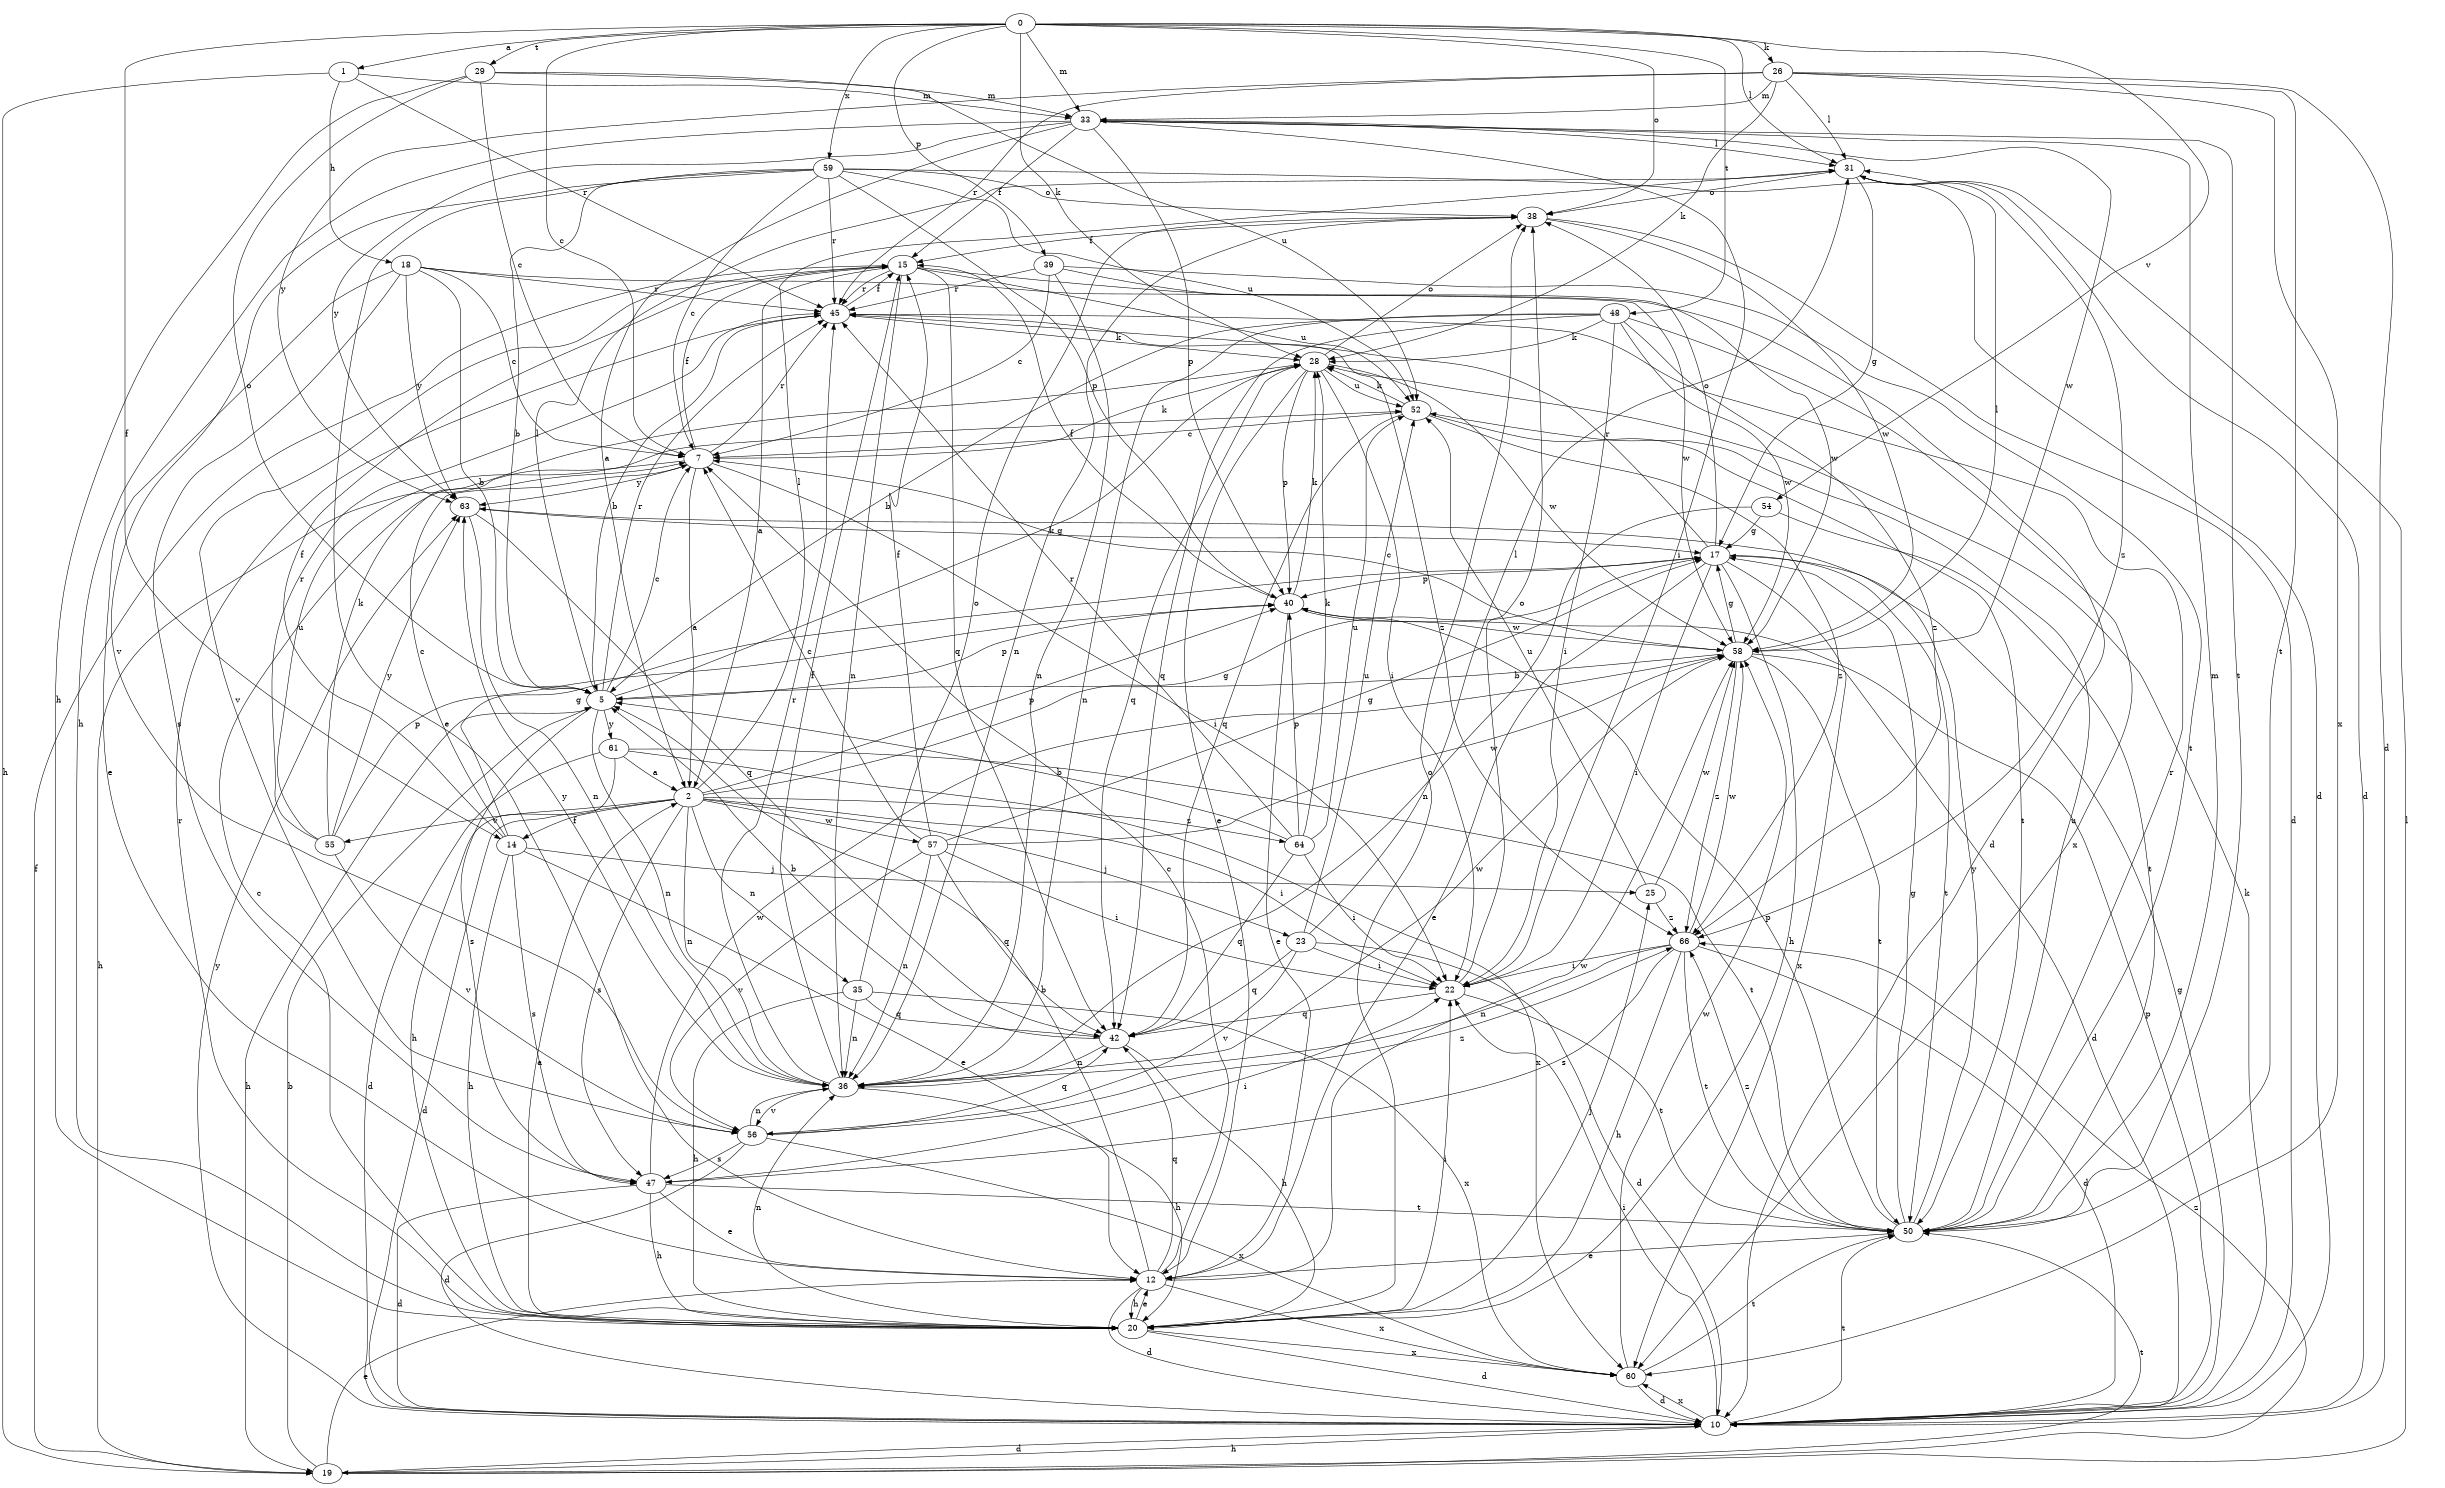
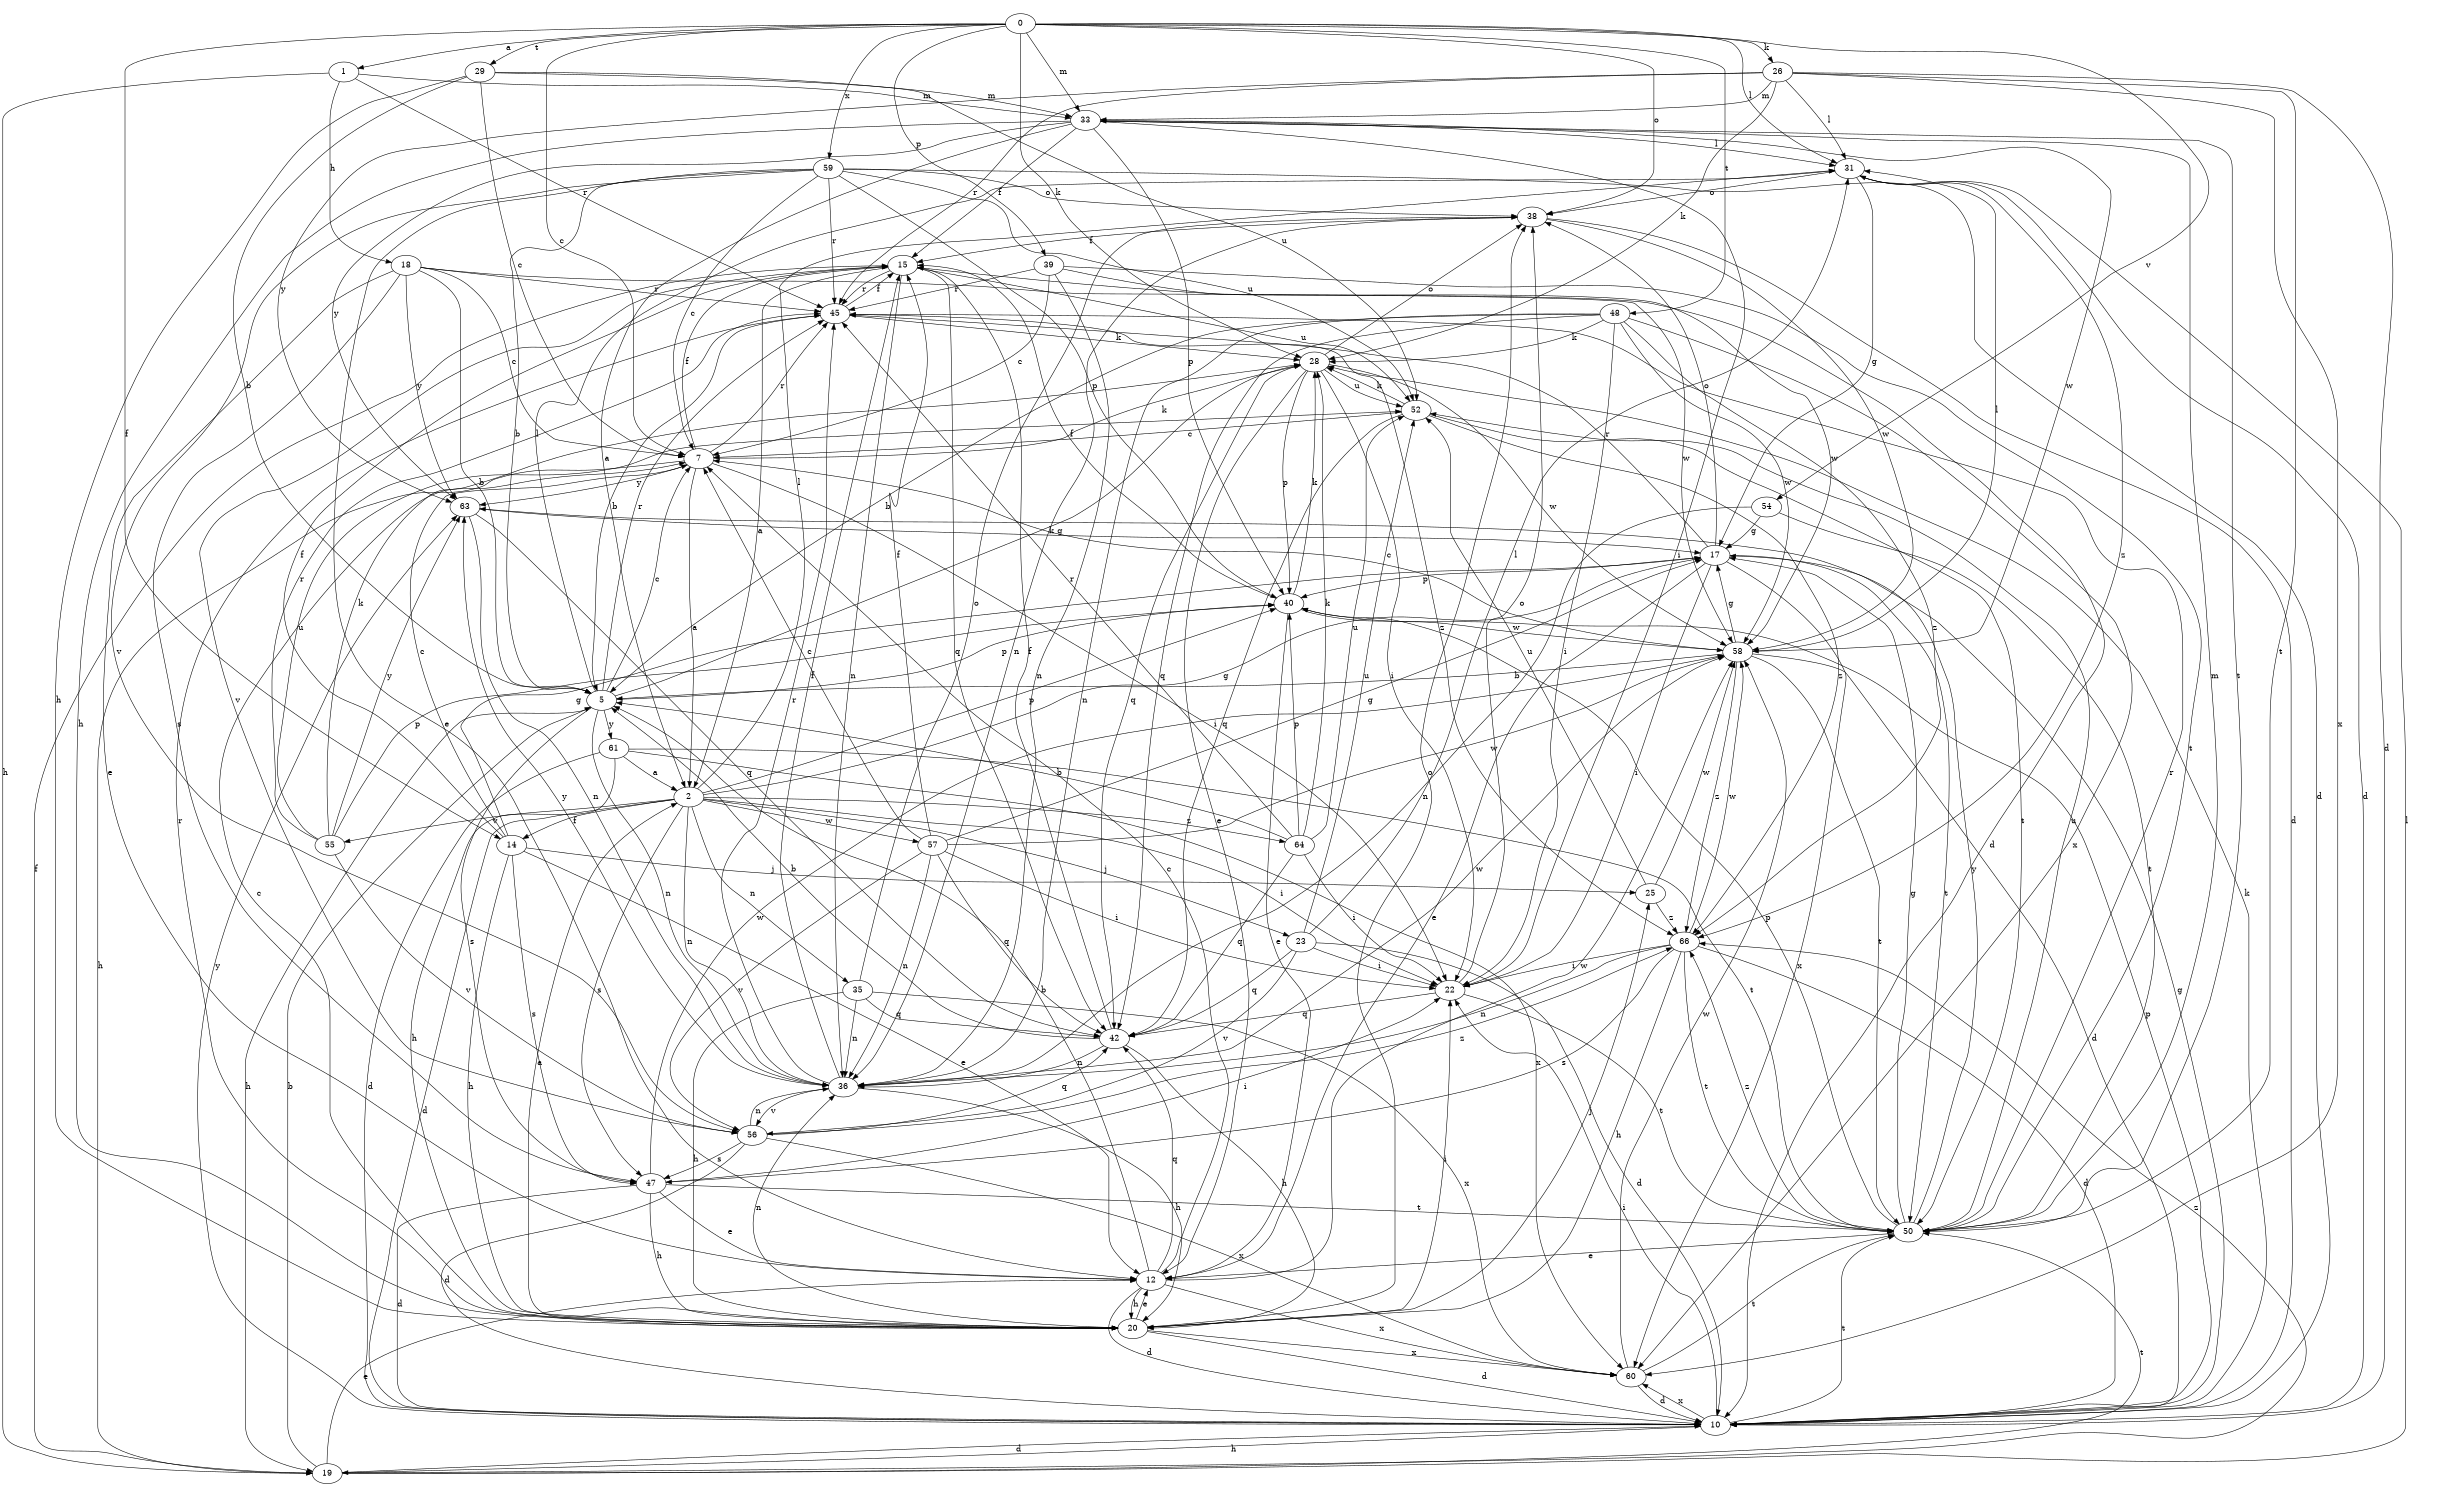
(249, 386) -> (249, 386)
none -> (1028, 658)
(1691, 1134) -> none
